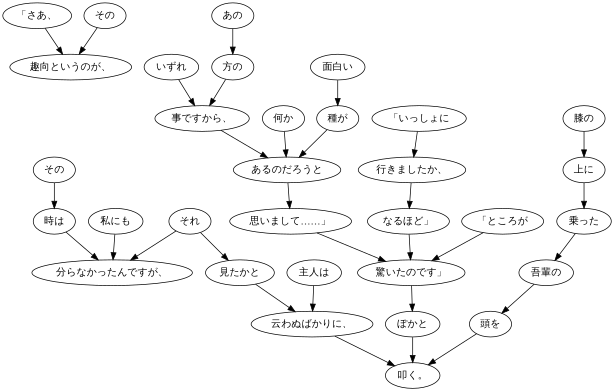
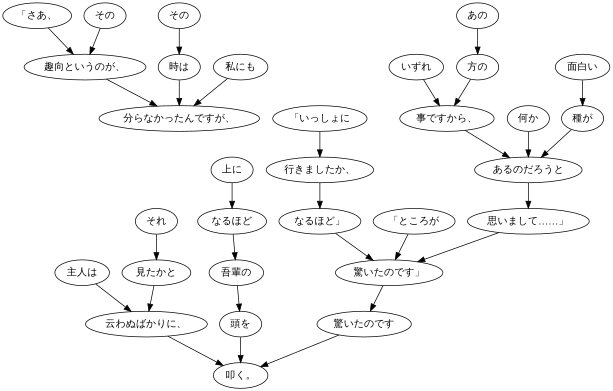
(584, 119) -> none
(584, 221) -> (232, 221)
(156, 244) -> (129, 91)
(413, 324) -> (364, 324)
